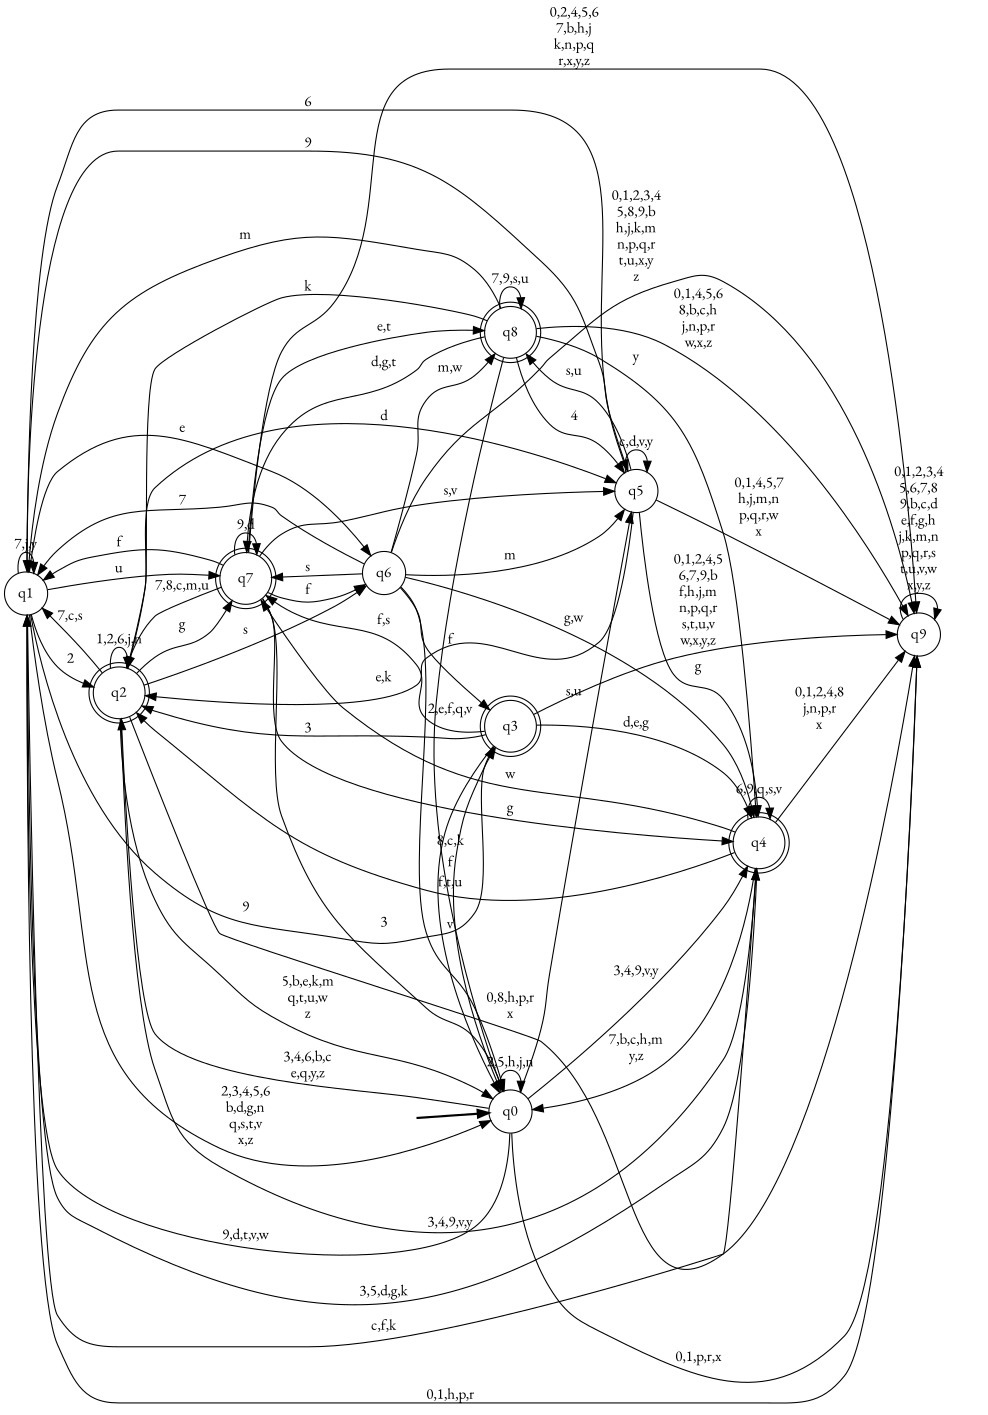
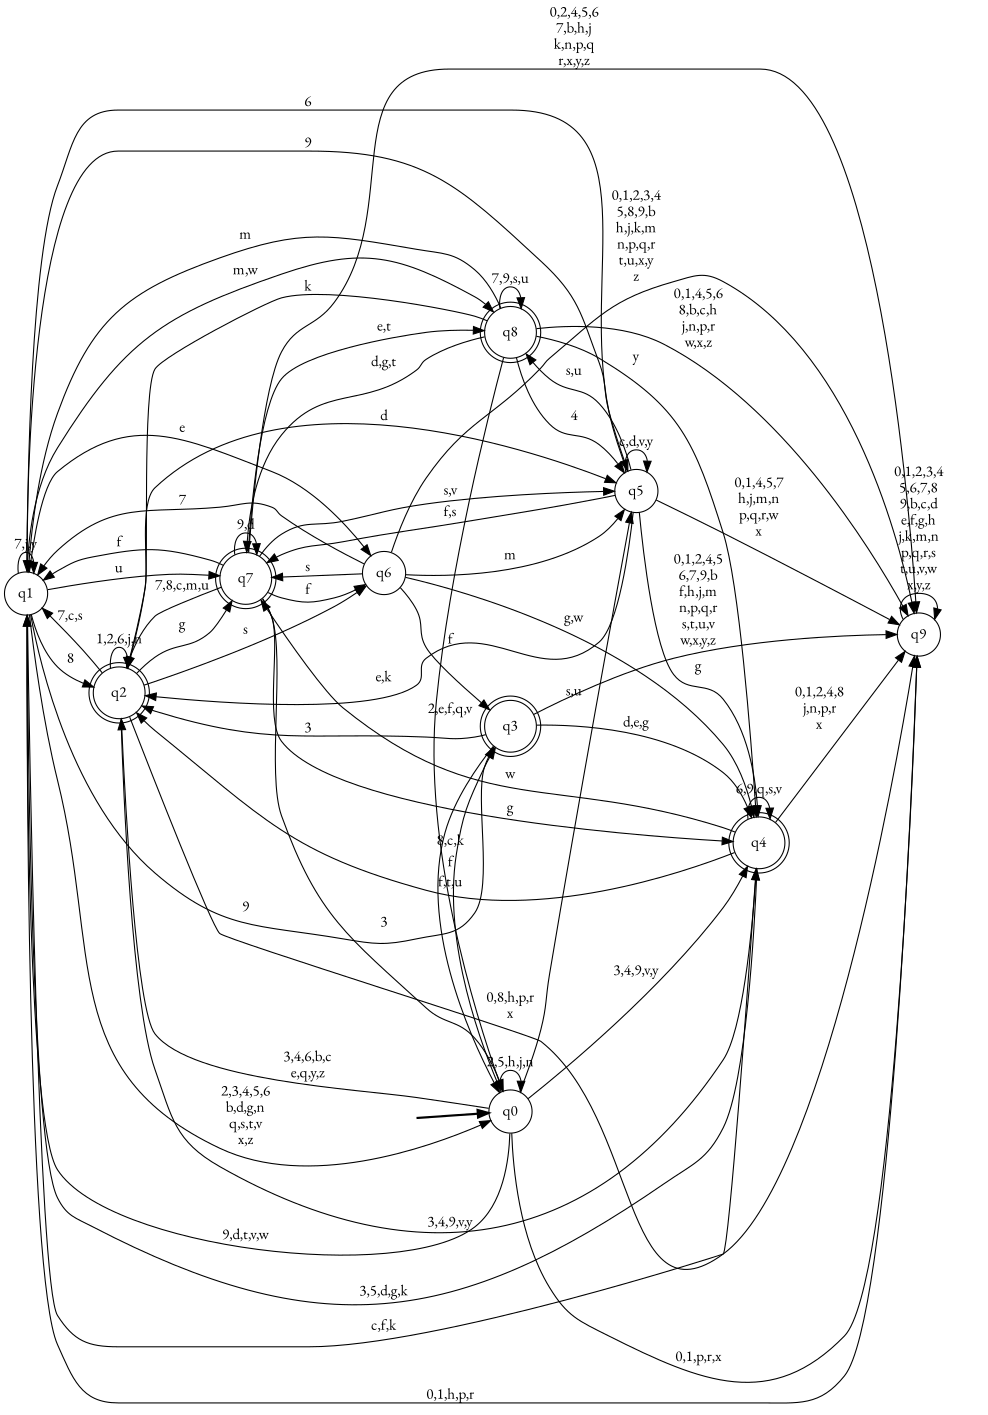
(418, 440) -> (187, 313)
(403, 651) -> (445, 525)
(70, 659) -> (70, 659)
(420, 841) -> none
(223, 977) -> none
(695, 1031) -> none
